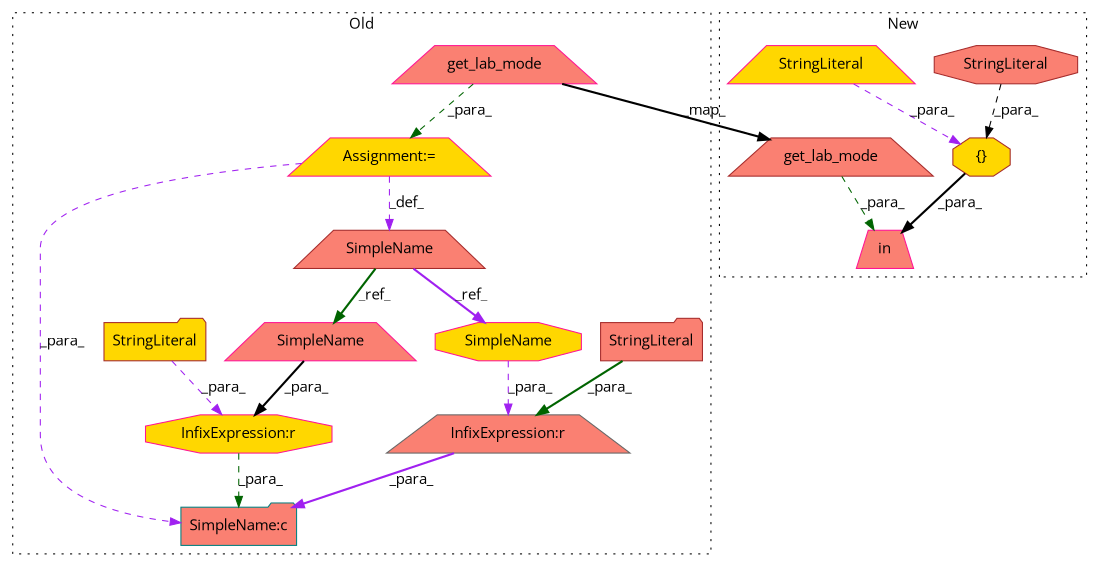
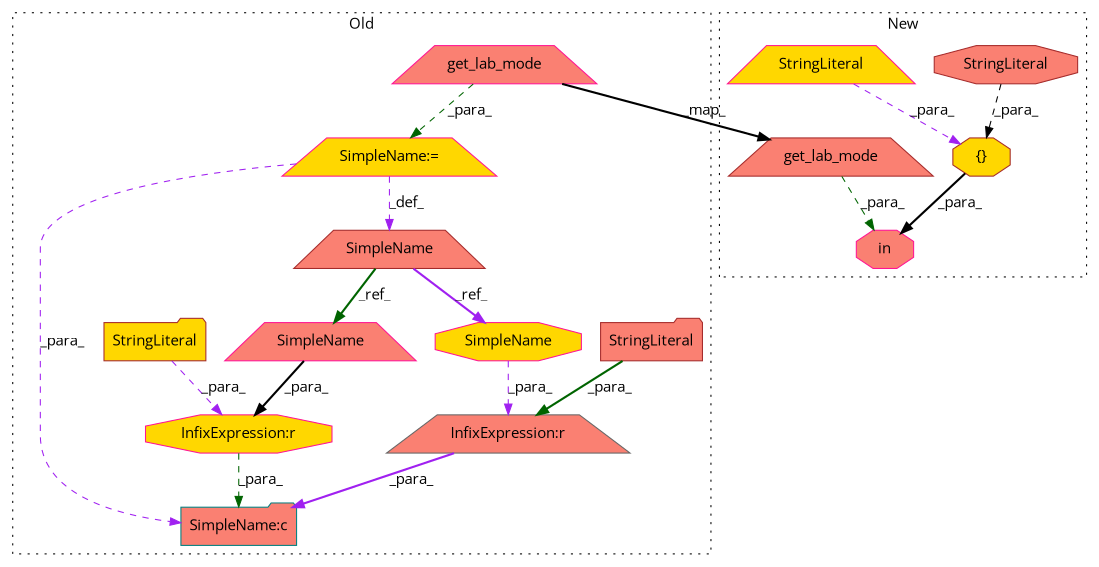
(389, 157) -> (389, 157)
(885, 249) -> (885, 249)
